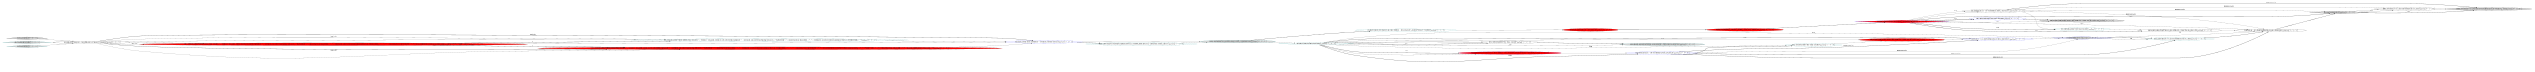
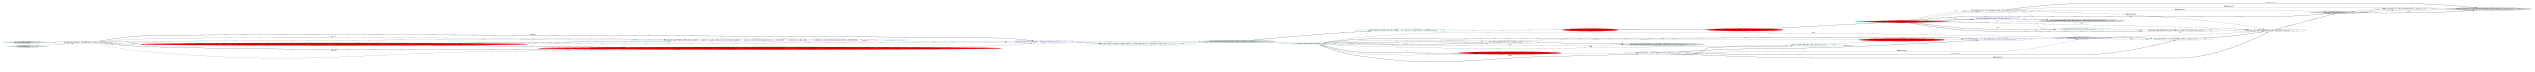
(27, 38) -> none
